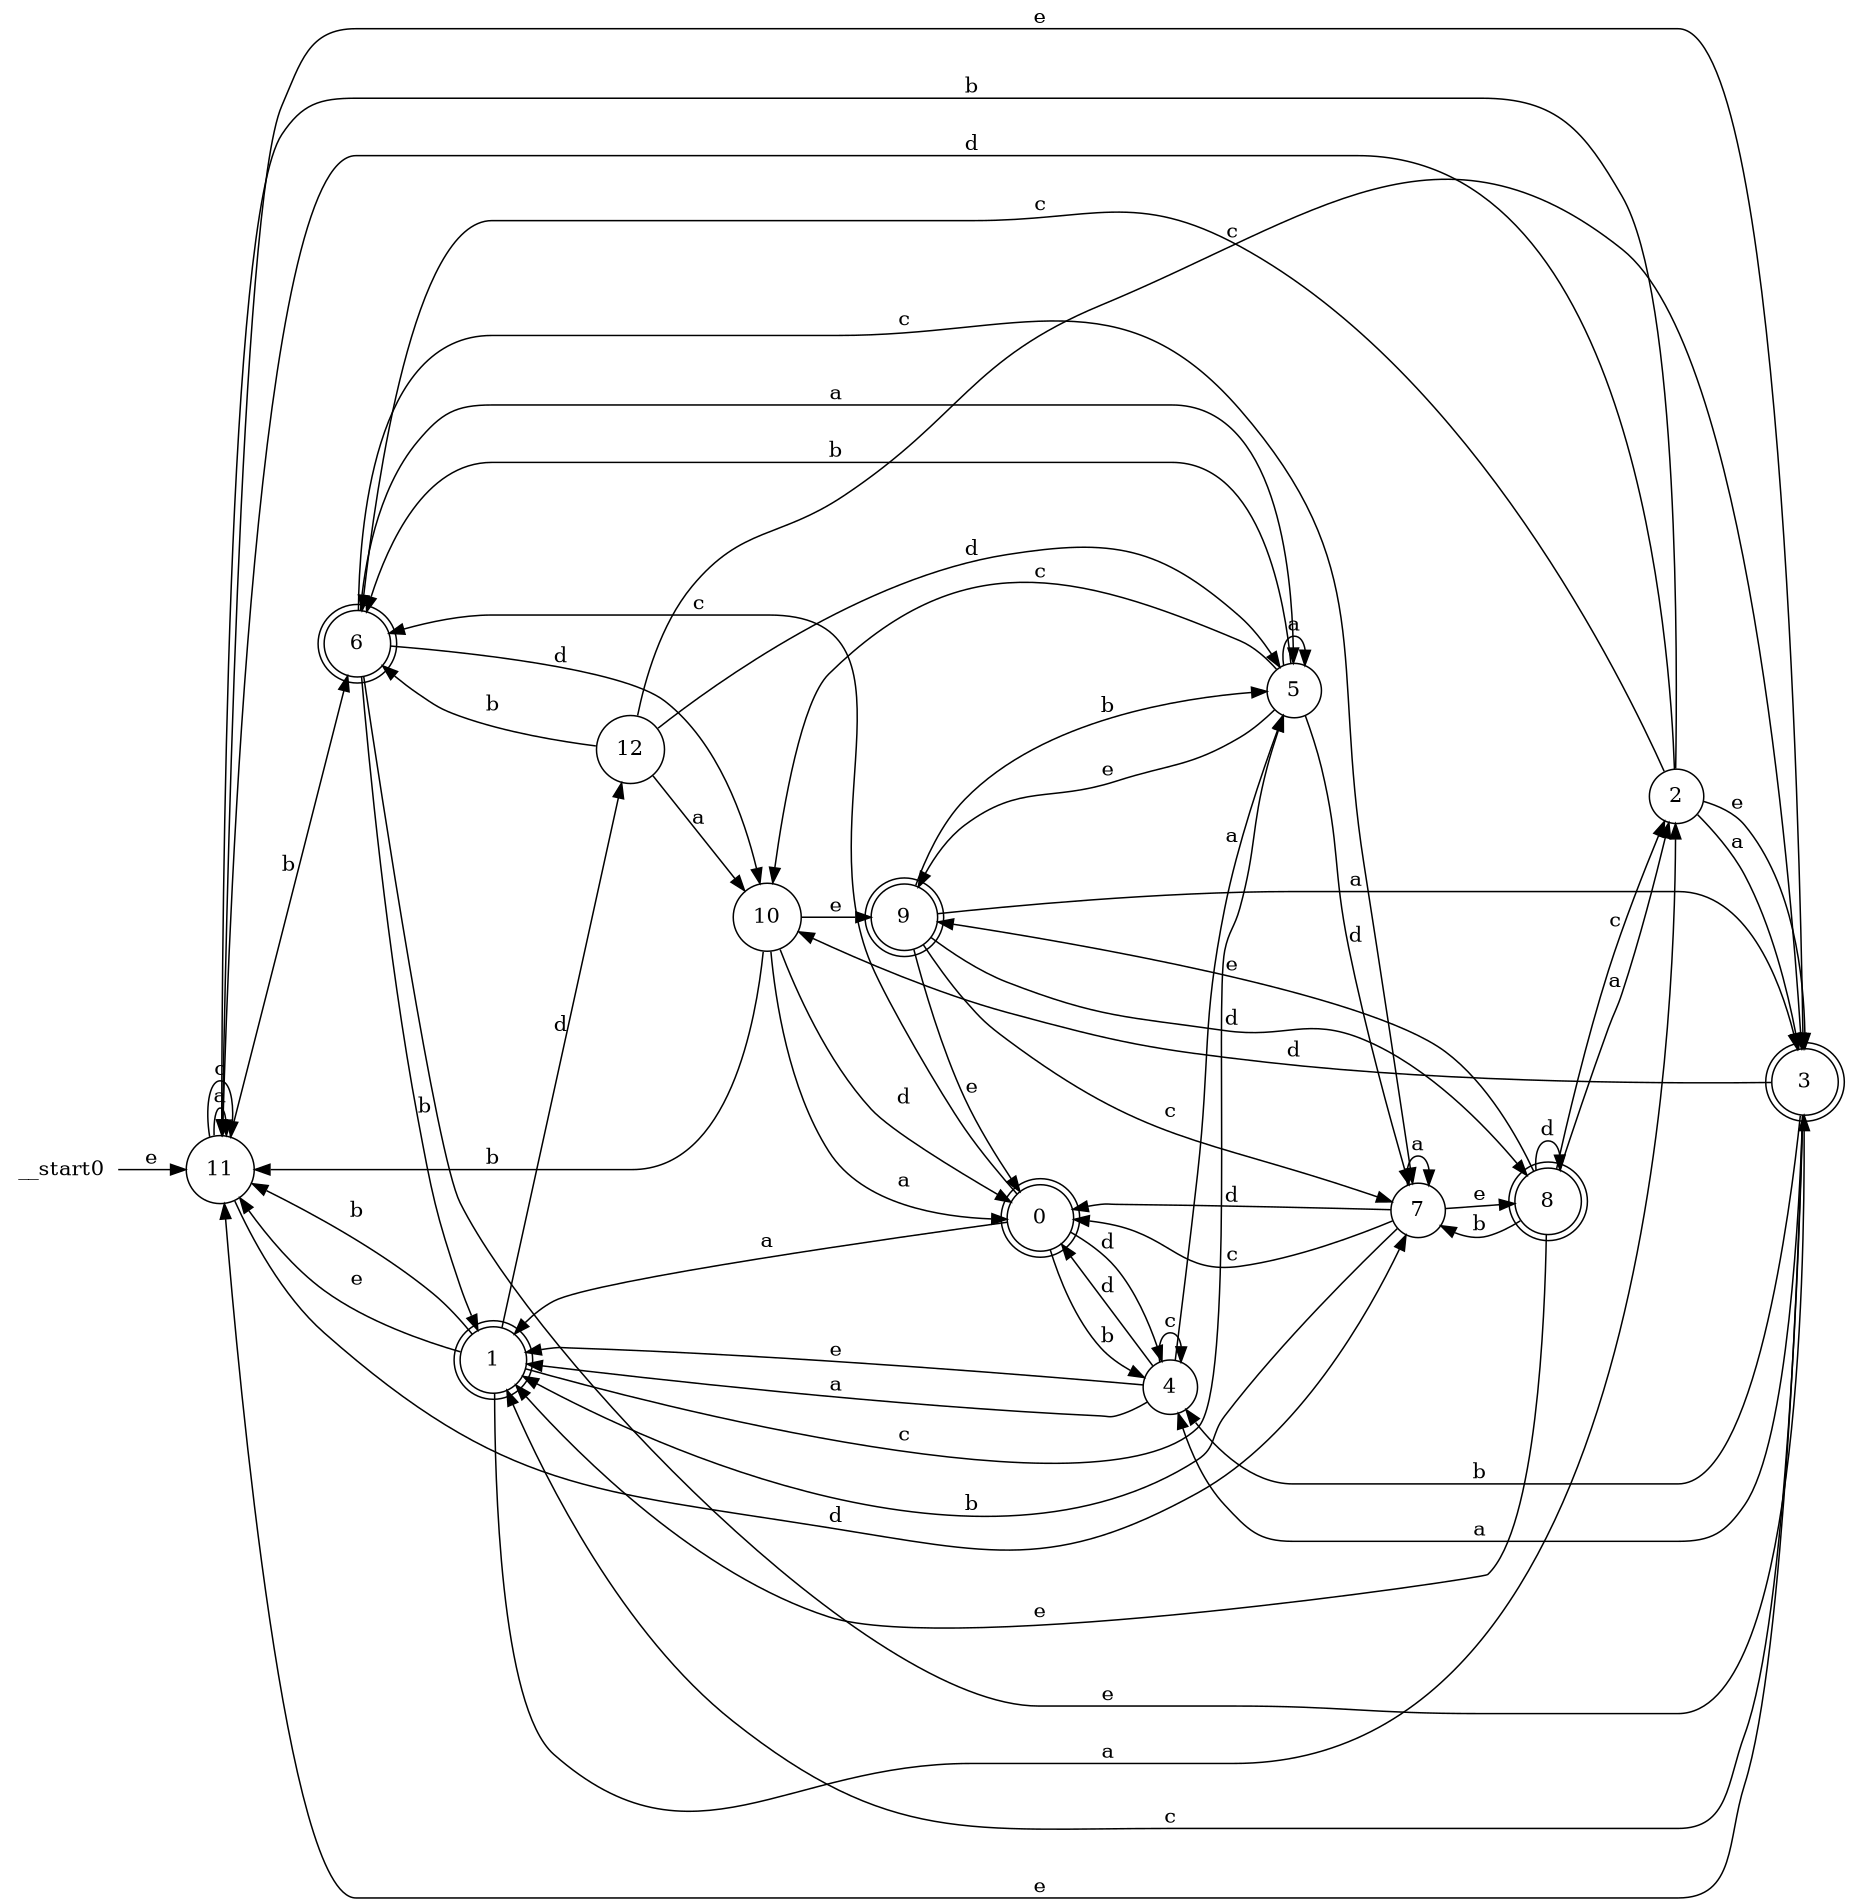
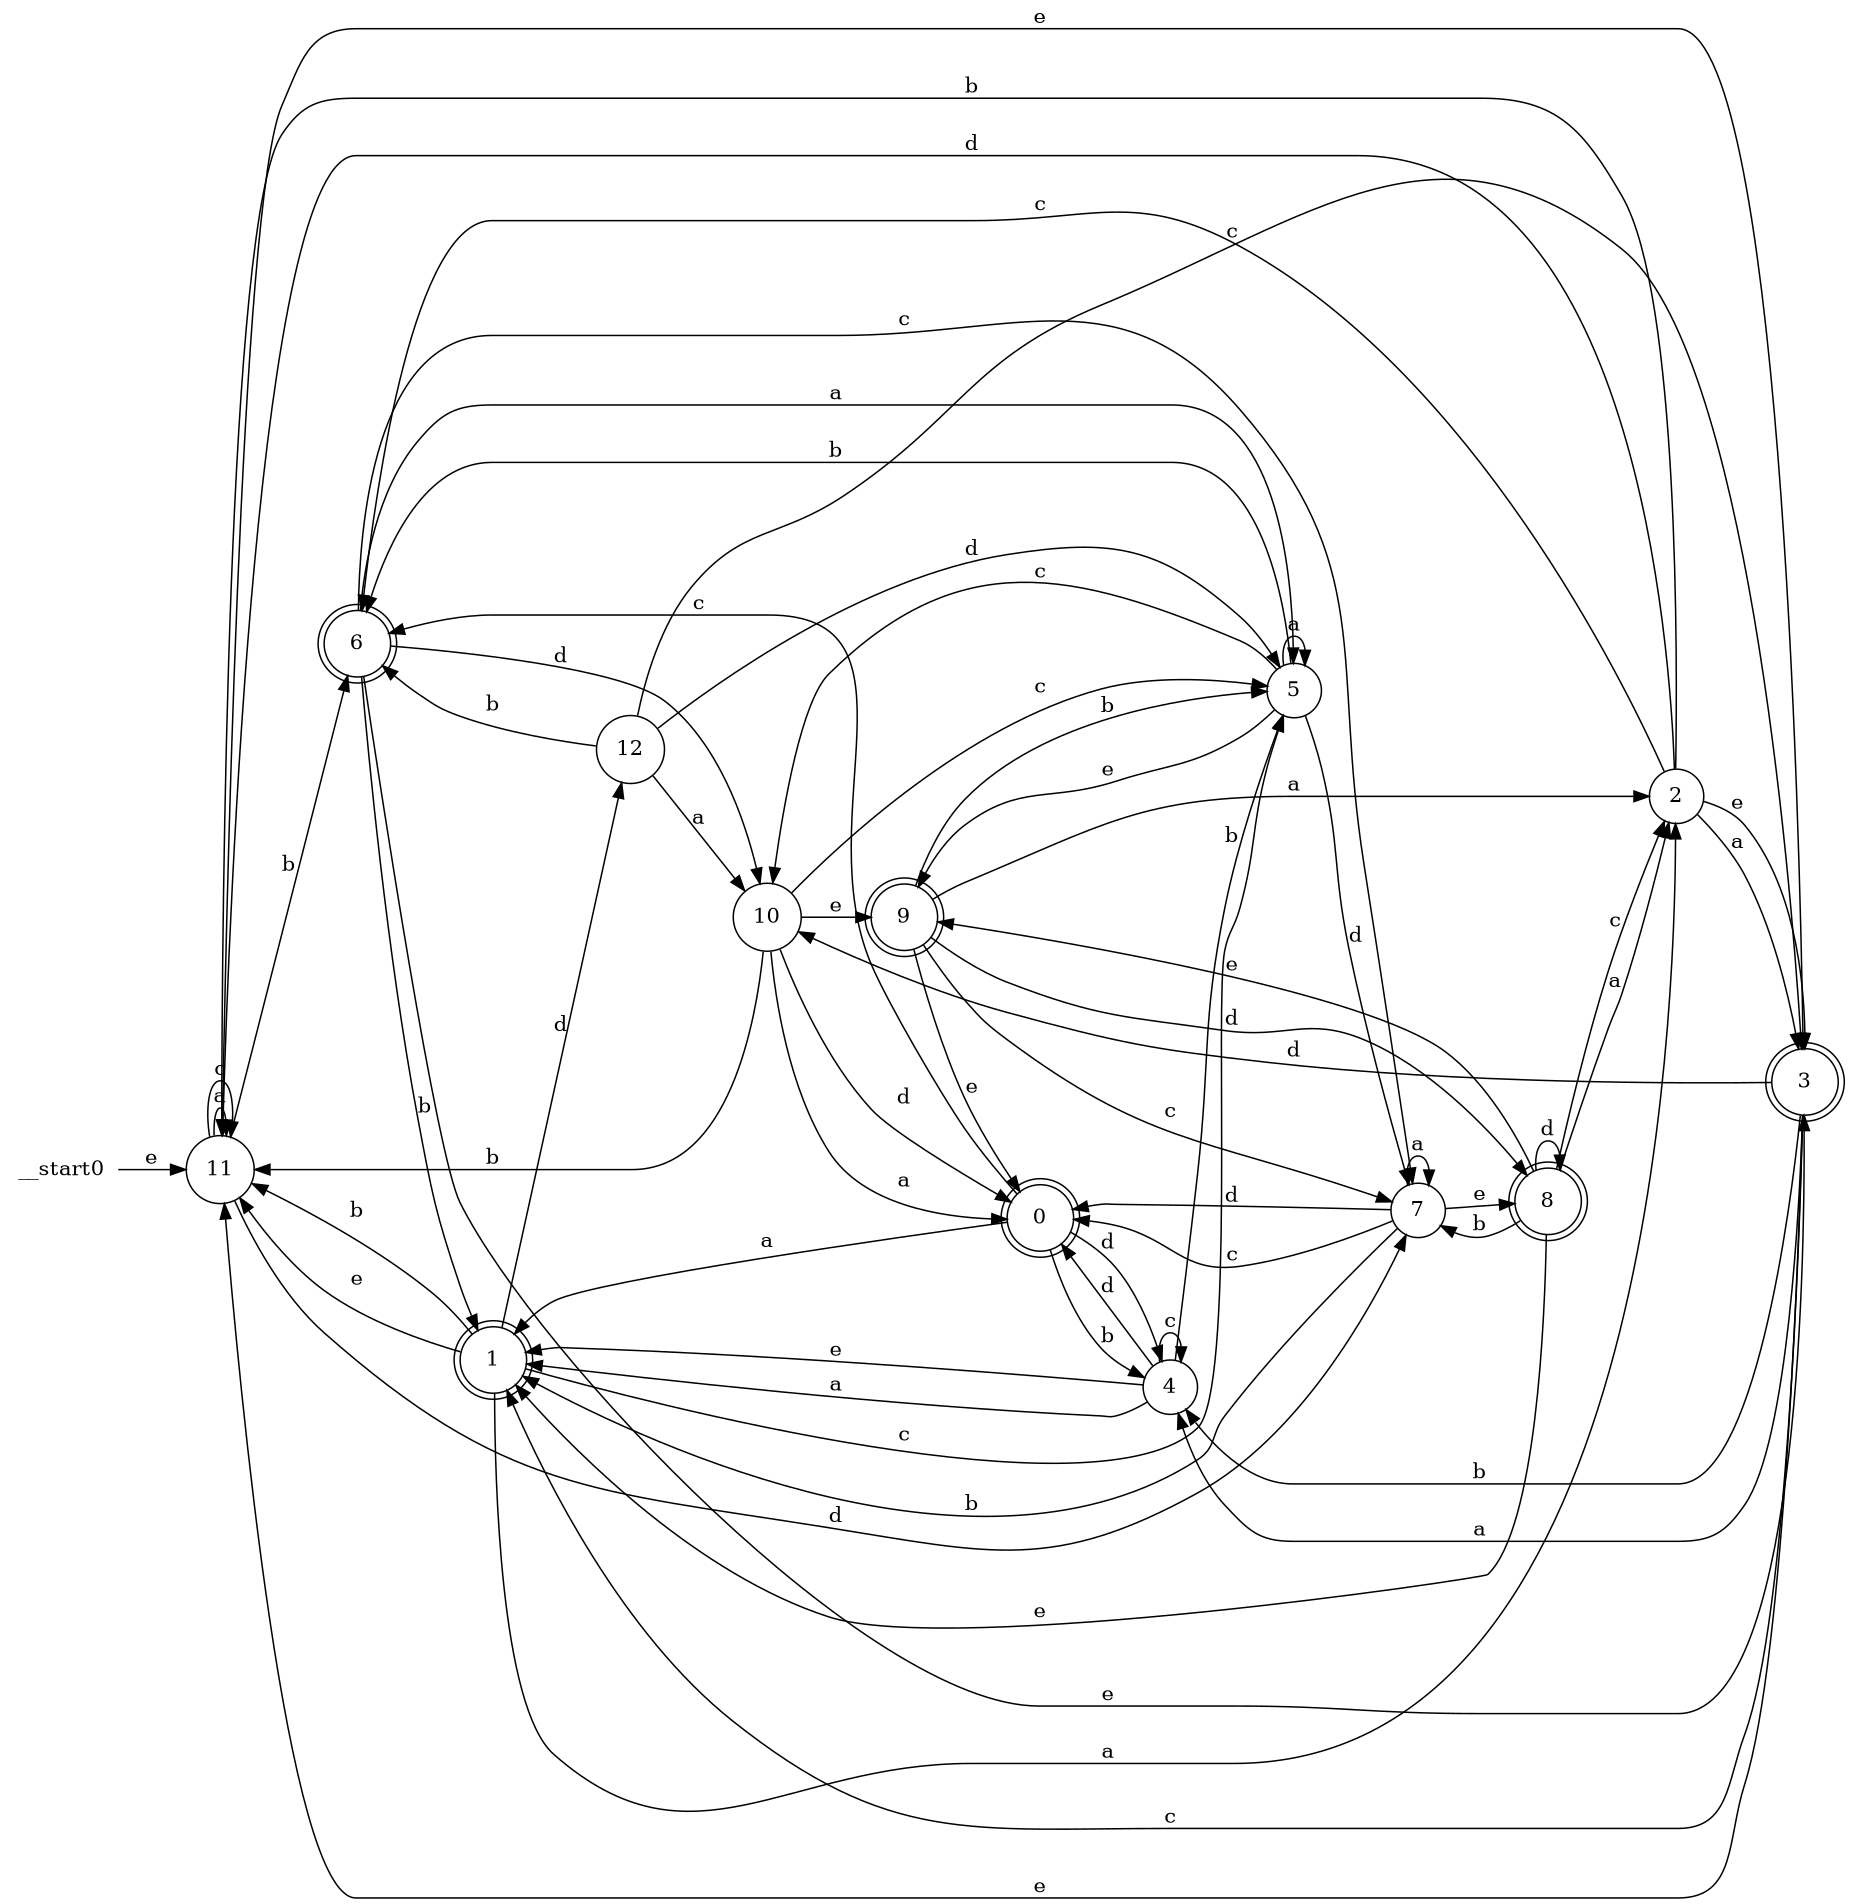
none -> (998, 732)
(1232, 836) -> (1232, 836)
(1406, 892) -> (1274, 797)
